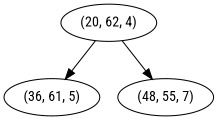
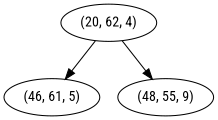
(52, 97) -> (52, 97)
(166, 97) -> (166, 97)
